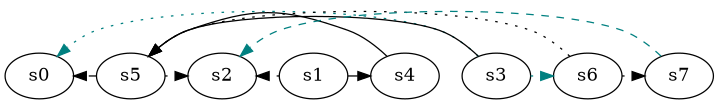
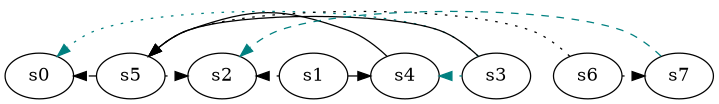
(536, 76) -> (457, 76)
